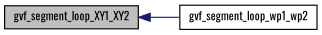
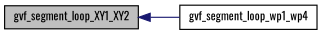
(248, 17) -> (248, 17)
